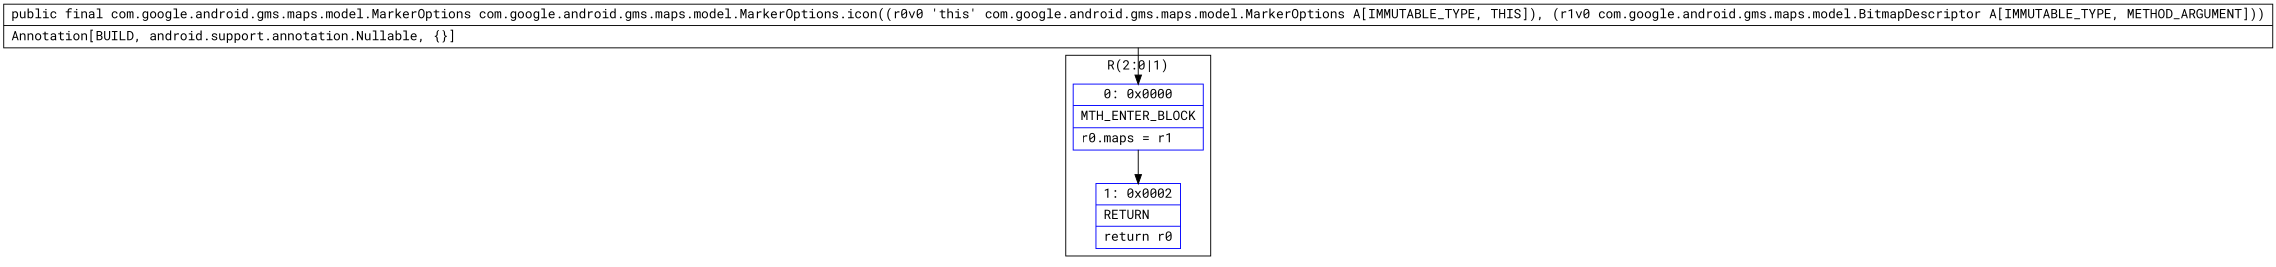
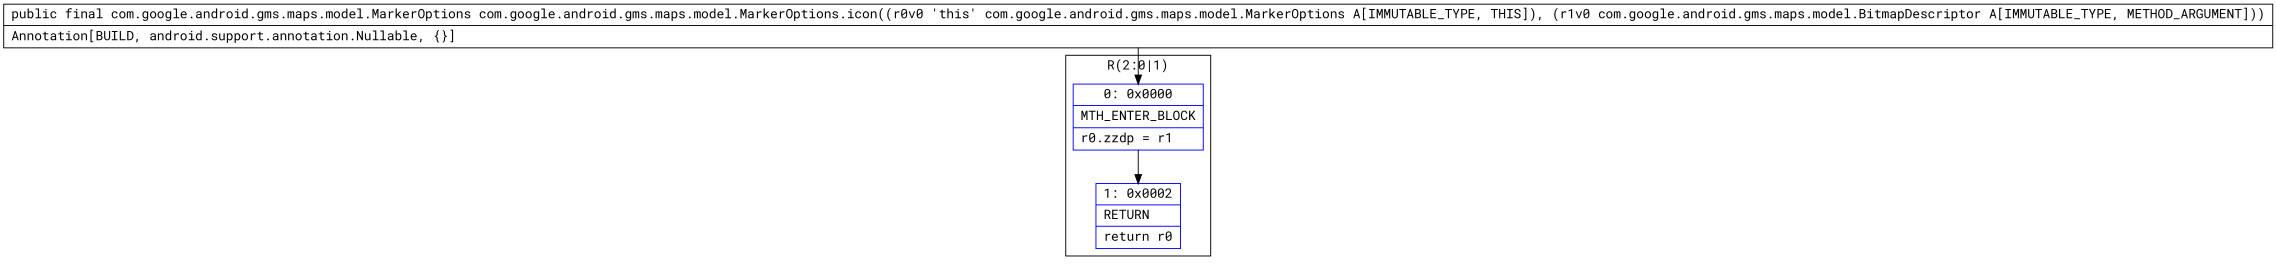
(1127, 138) -> (1127, 138)
